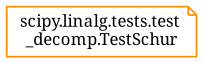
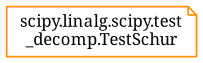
(102, 32) -> (102, 32)
